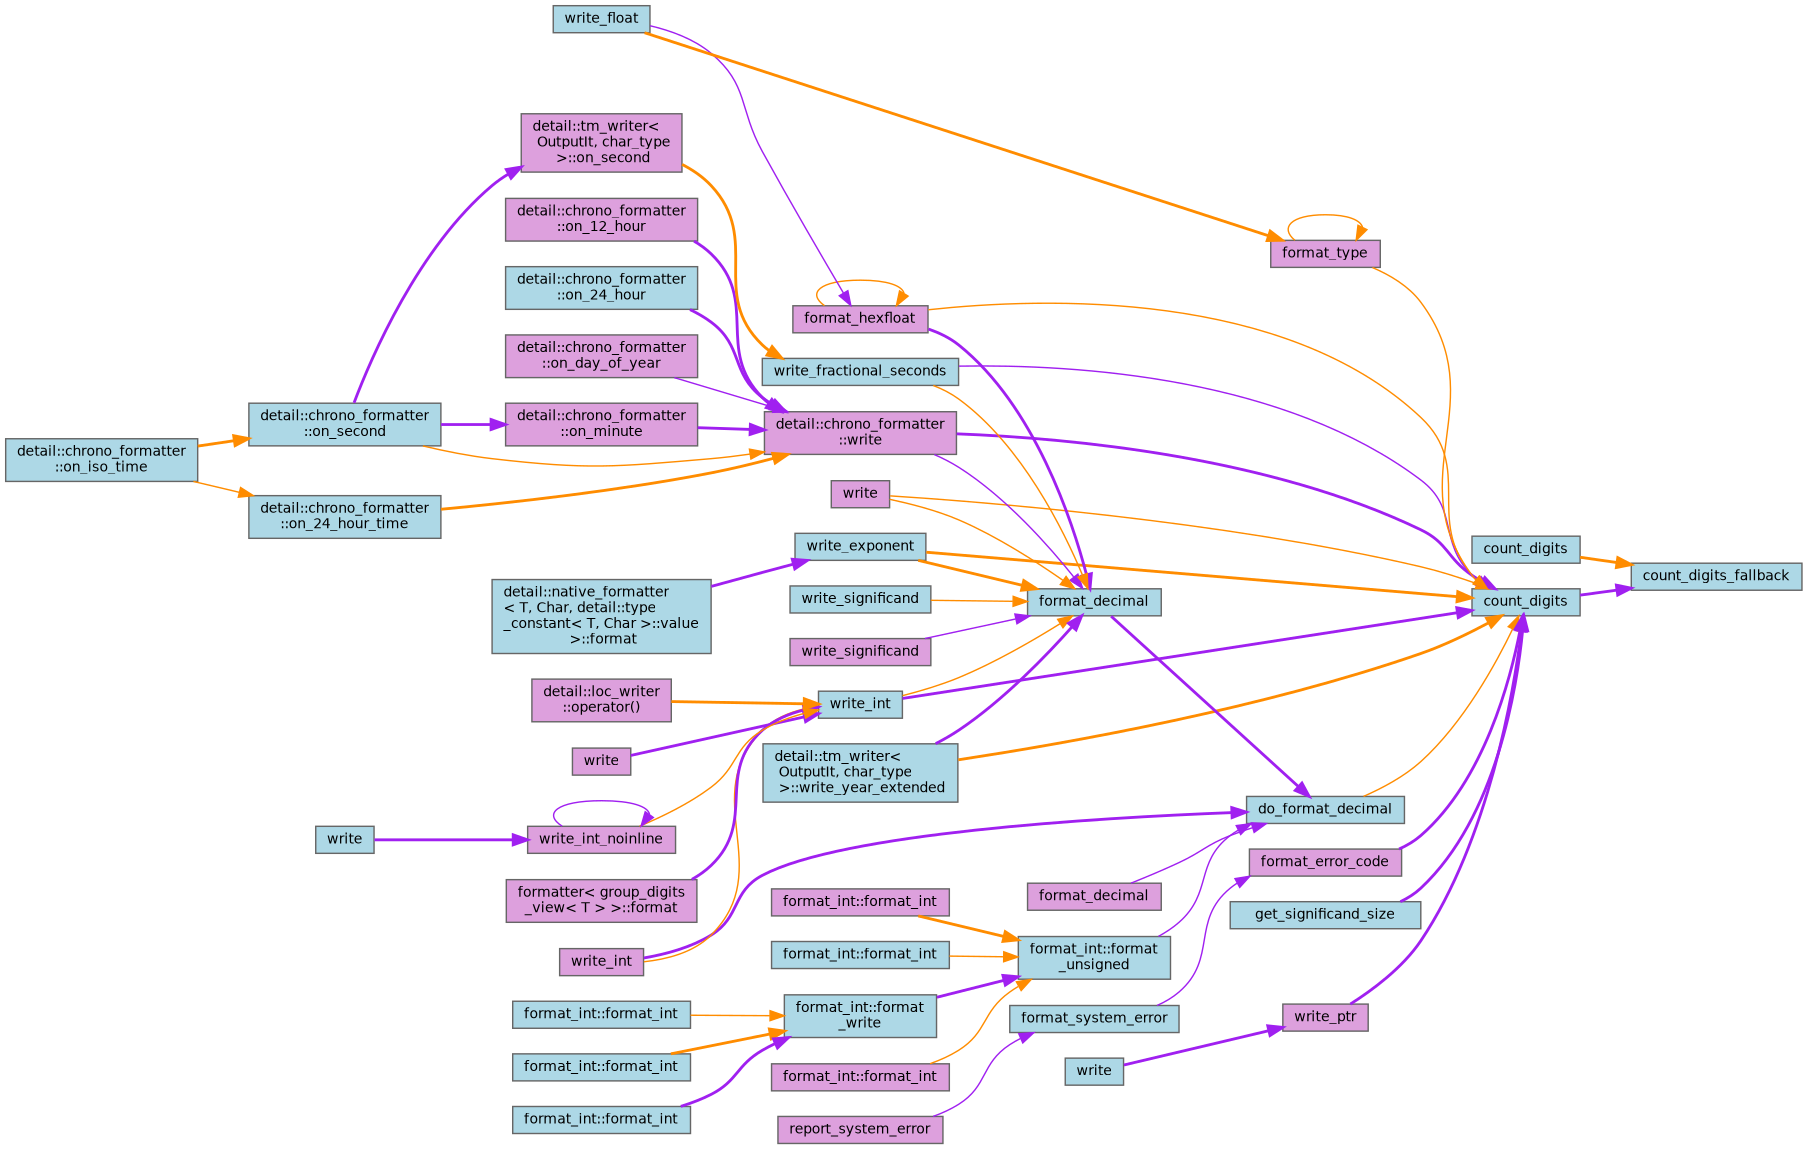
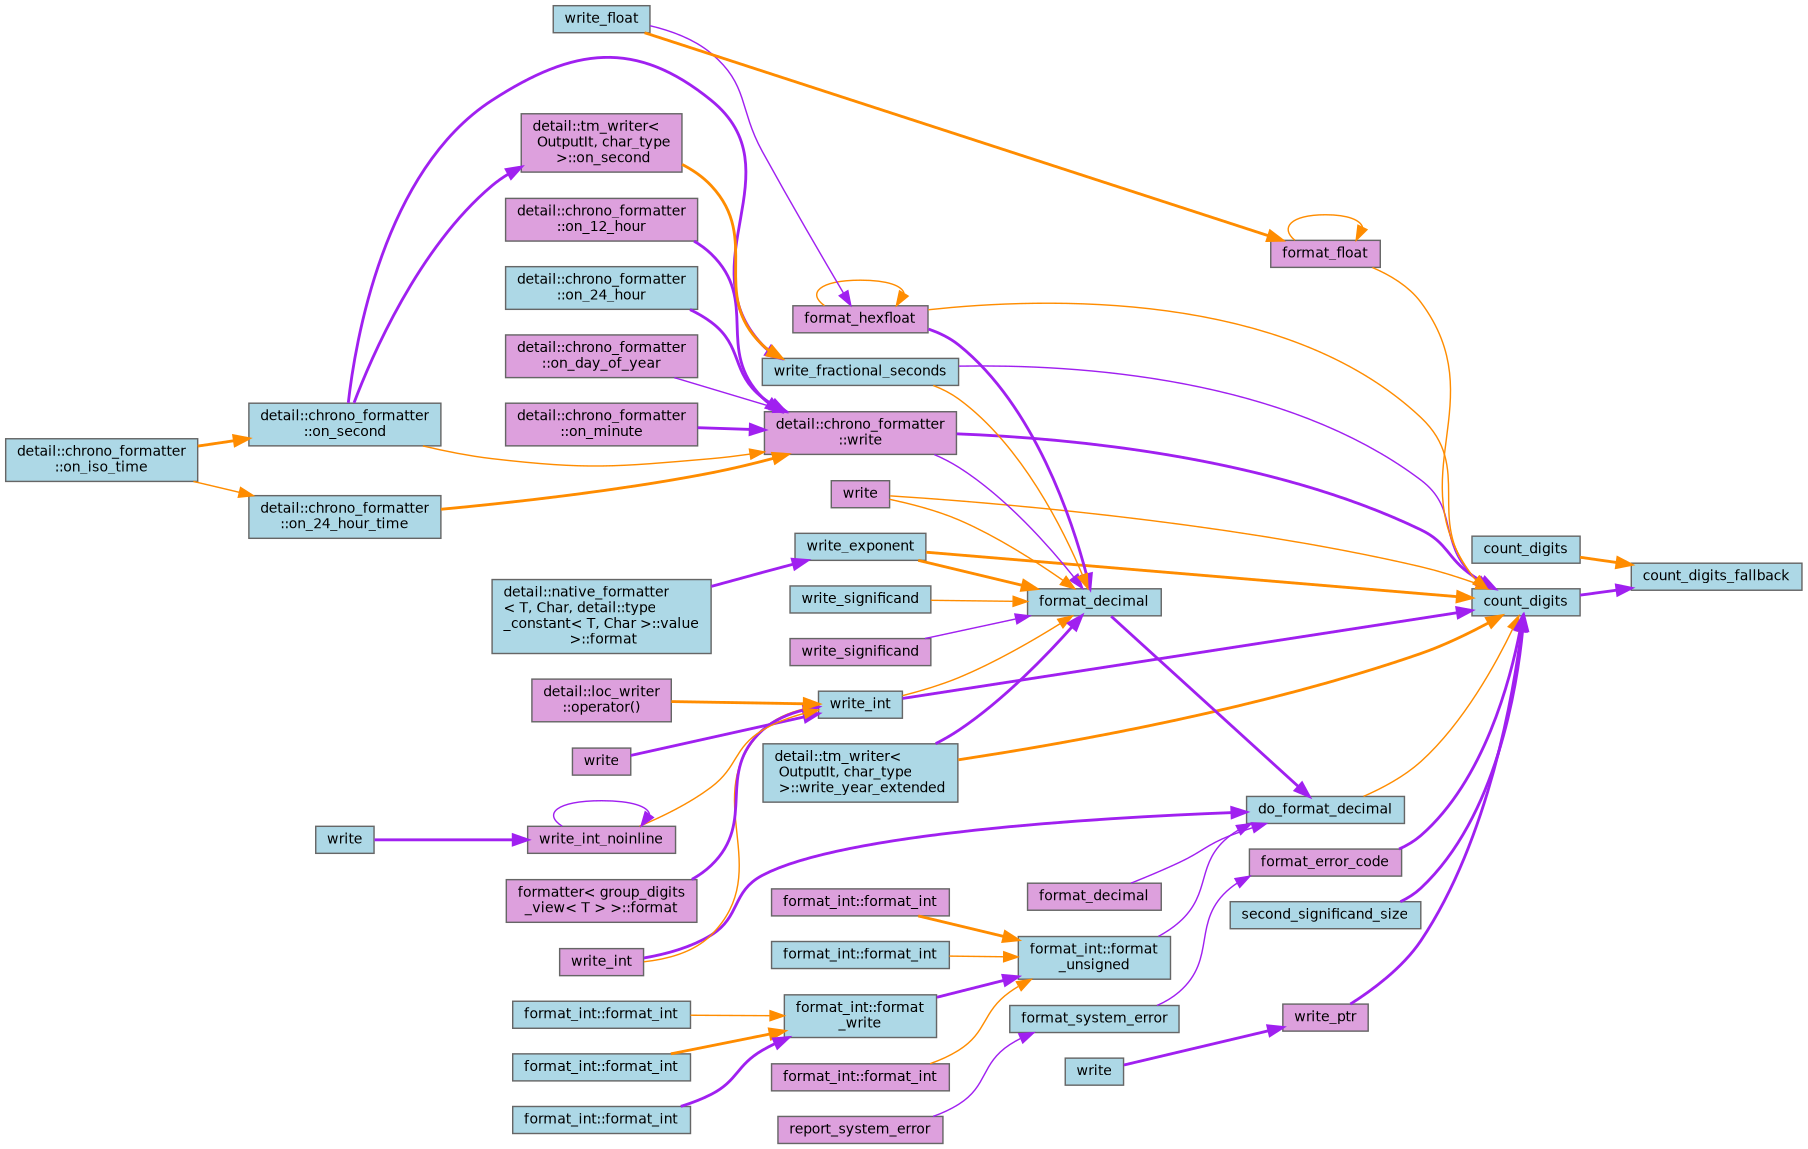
(1326, 254) -> (1326, 254)
(466, 425) -> (566, 64)
(1326, 915) -> (1326, 915)
